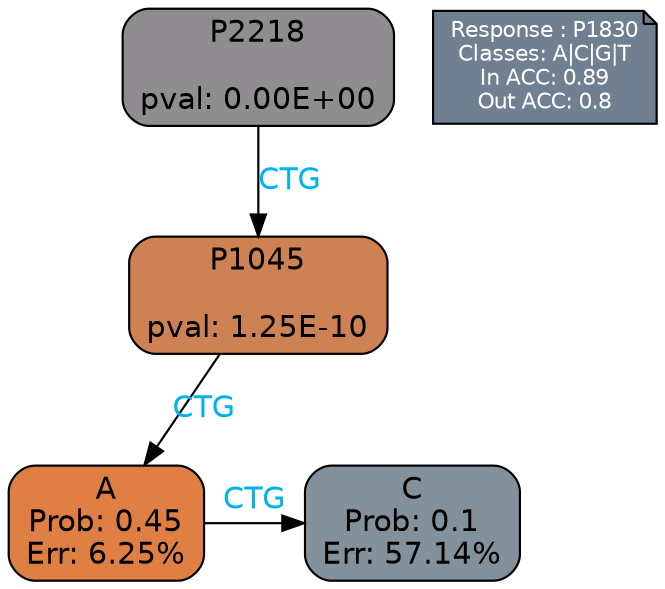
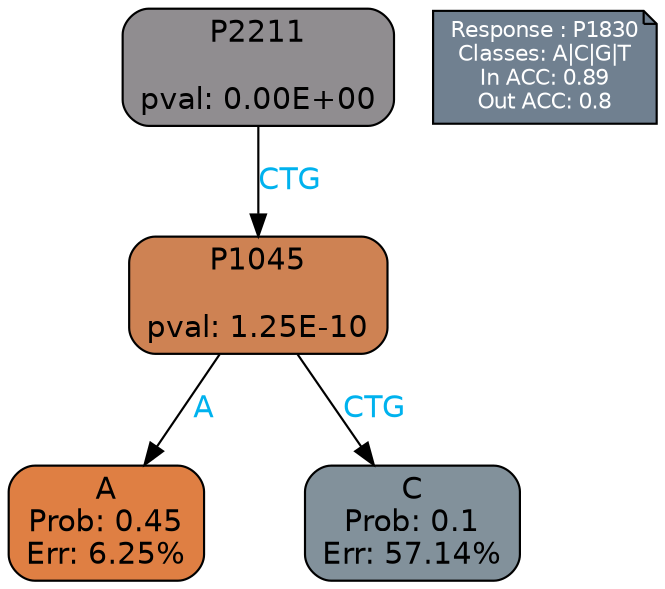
(258, 67) -> (258, 67)
(204, 409) -> (204, 409)
(243, 523) -> (329, 401)
